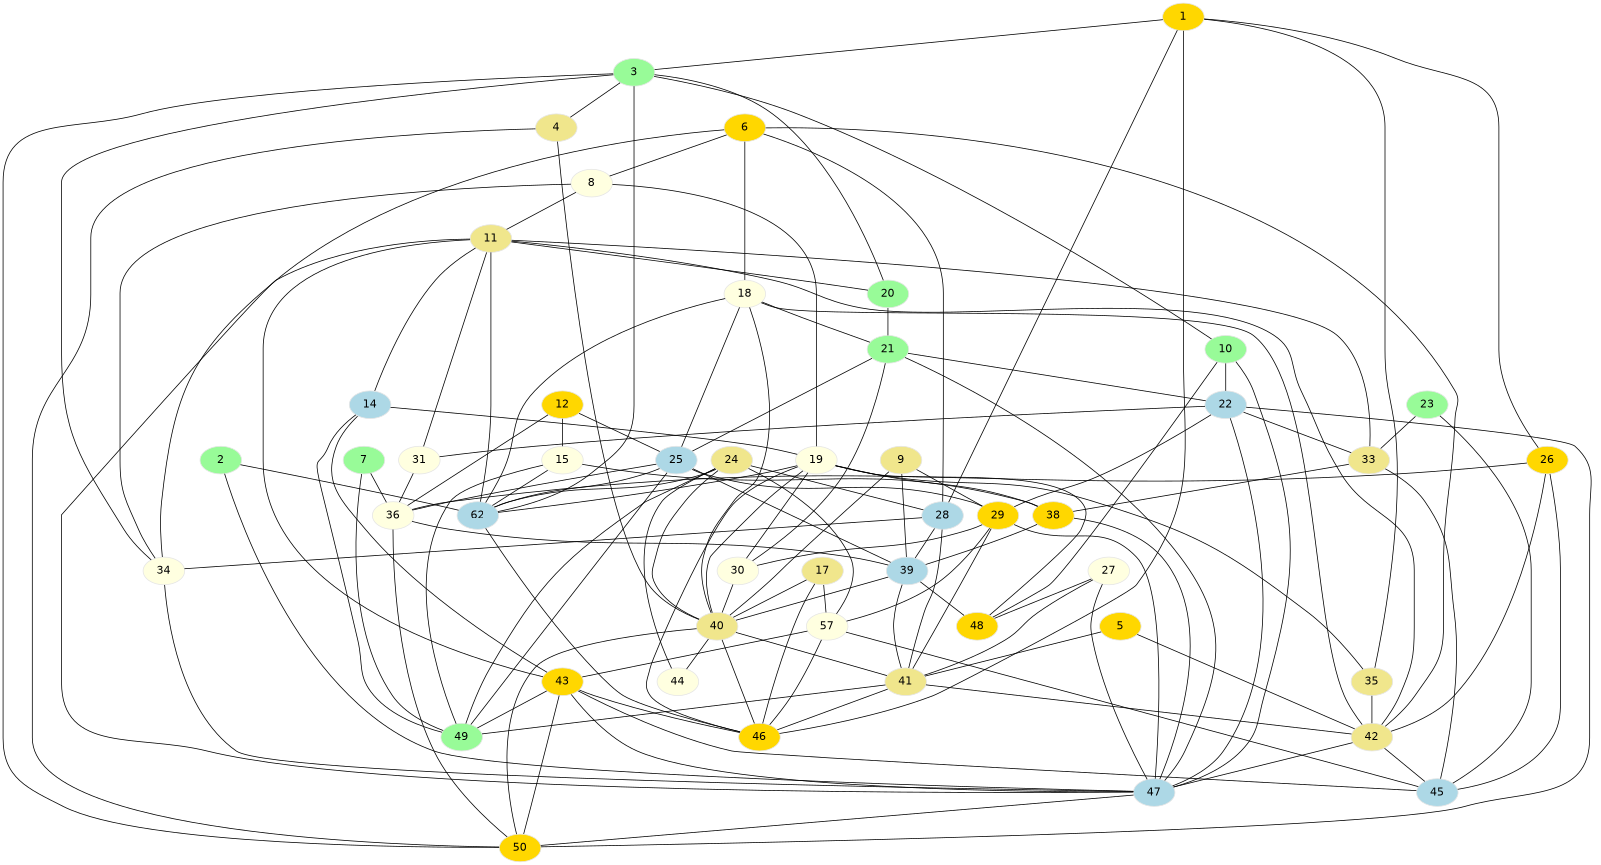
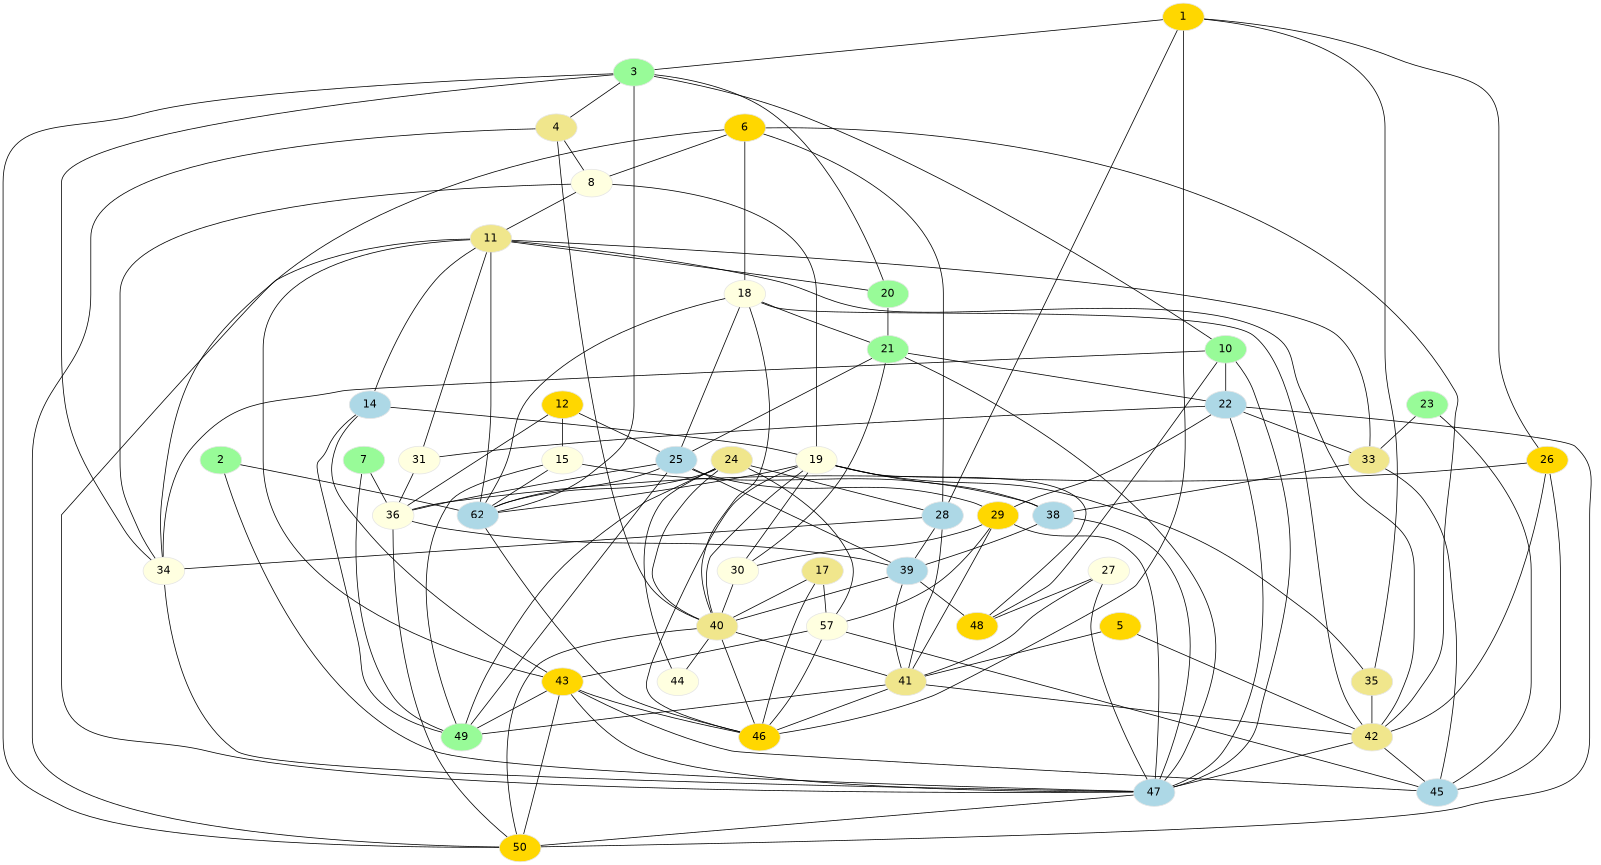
none -> (575, 157)
none -> (662, 375)
(901, 460) -> none
(1053, 516) -> (1053, 516)
